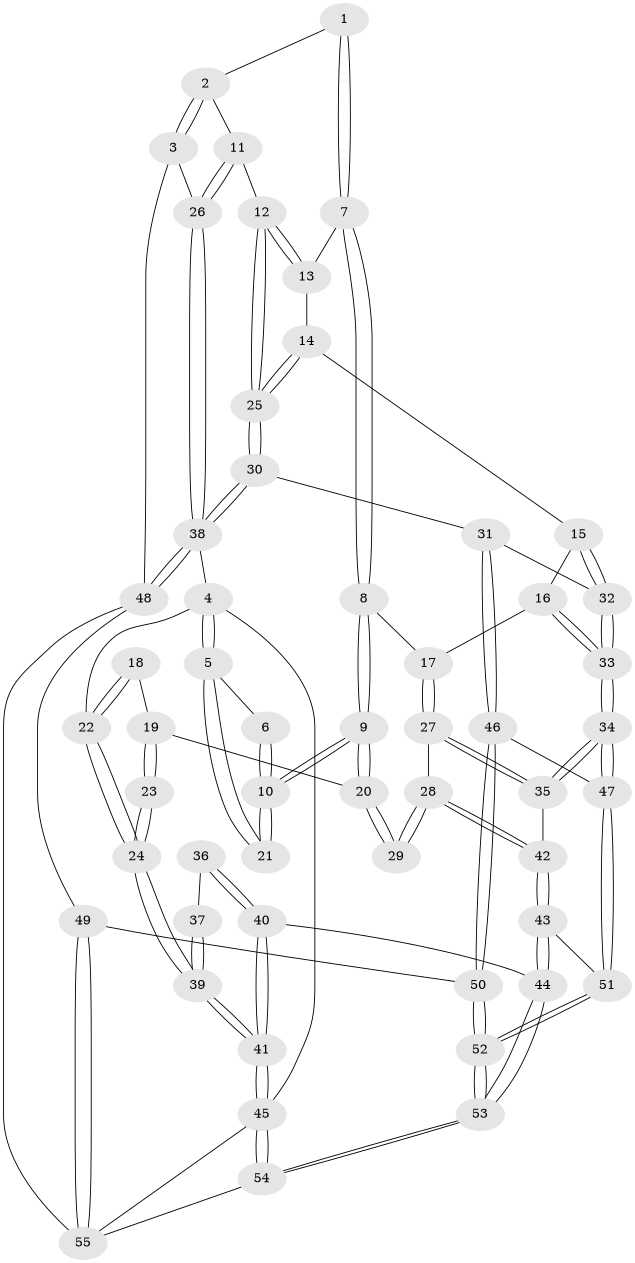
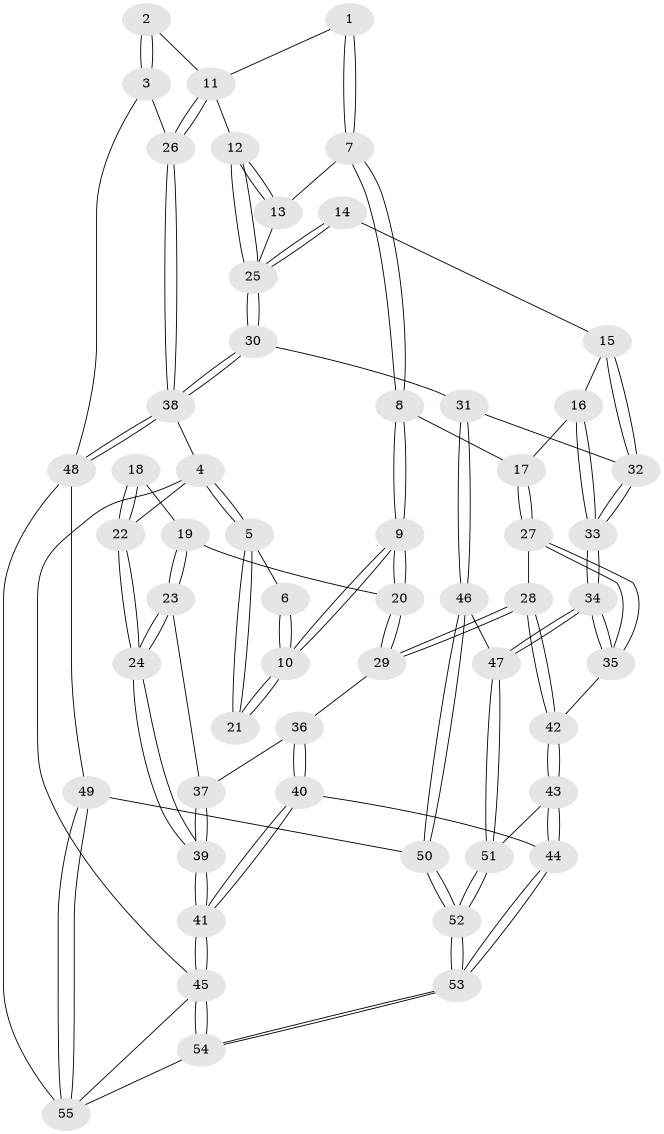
(275, 52) -> (280, 52)
(307, 310) -> (266, 245)
none -> (186, 696)
none -> (341, 696)
